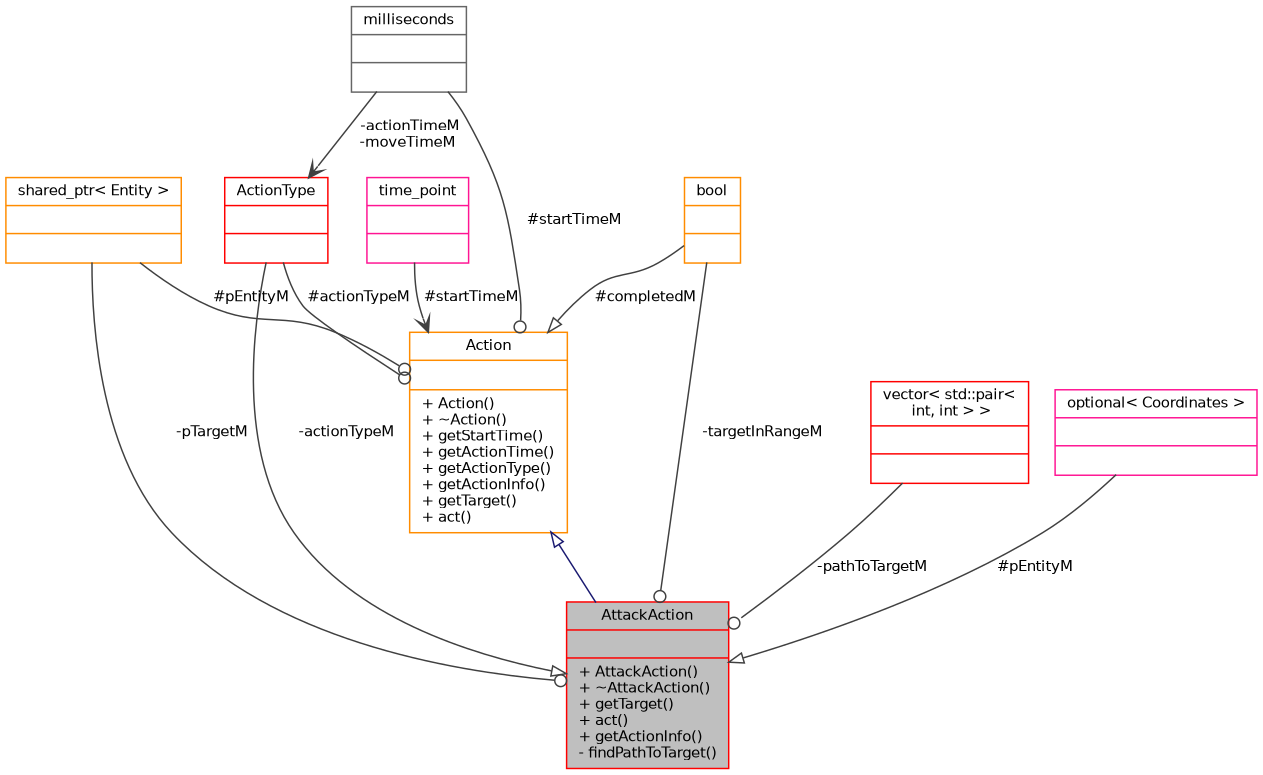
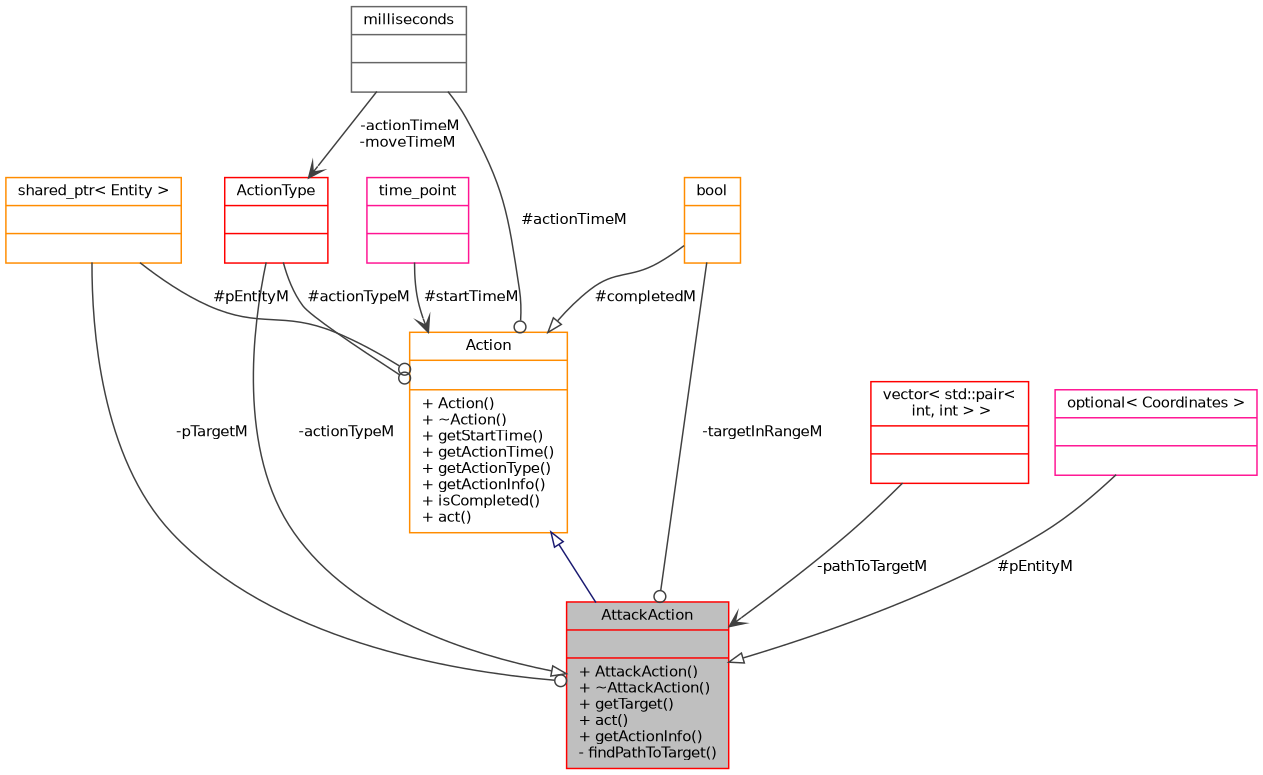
(572, 220) -> (572, 220)
(469, 501) -> (481, 501)
(825, 554) -> (825, 554)
